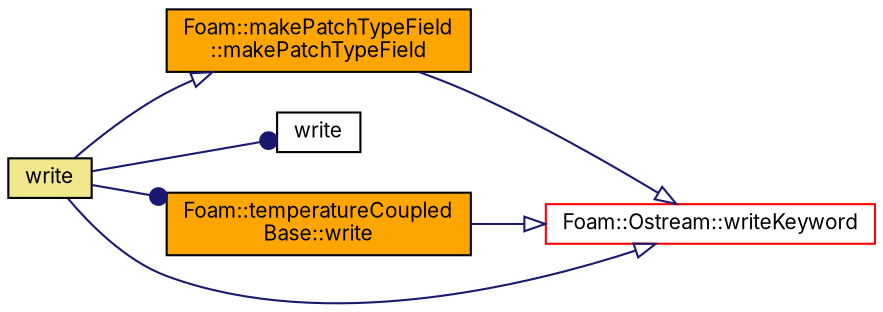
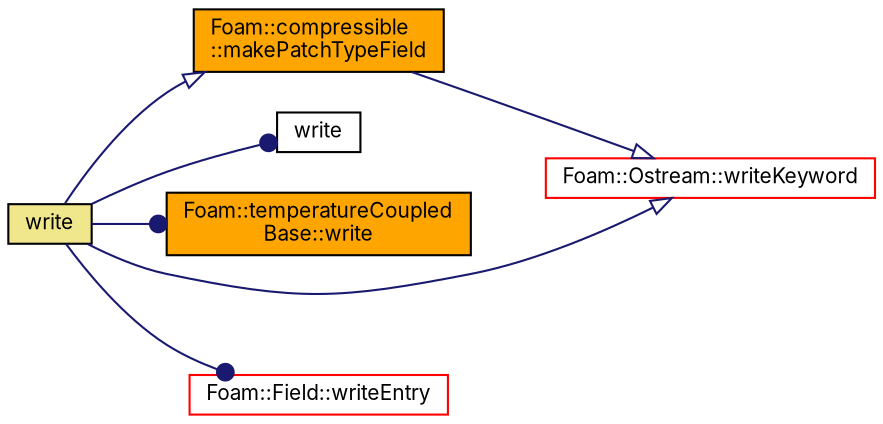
(319, 41) -> (319, 41)
(498, 224) -> none
none -> (319, 395)
